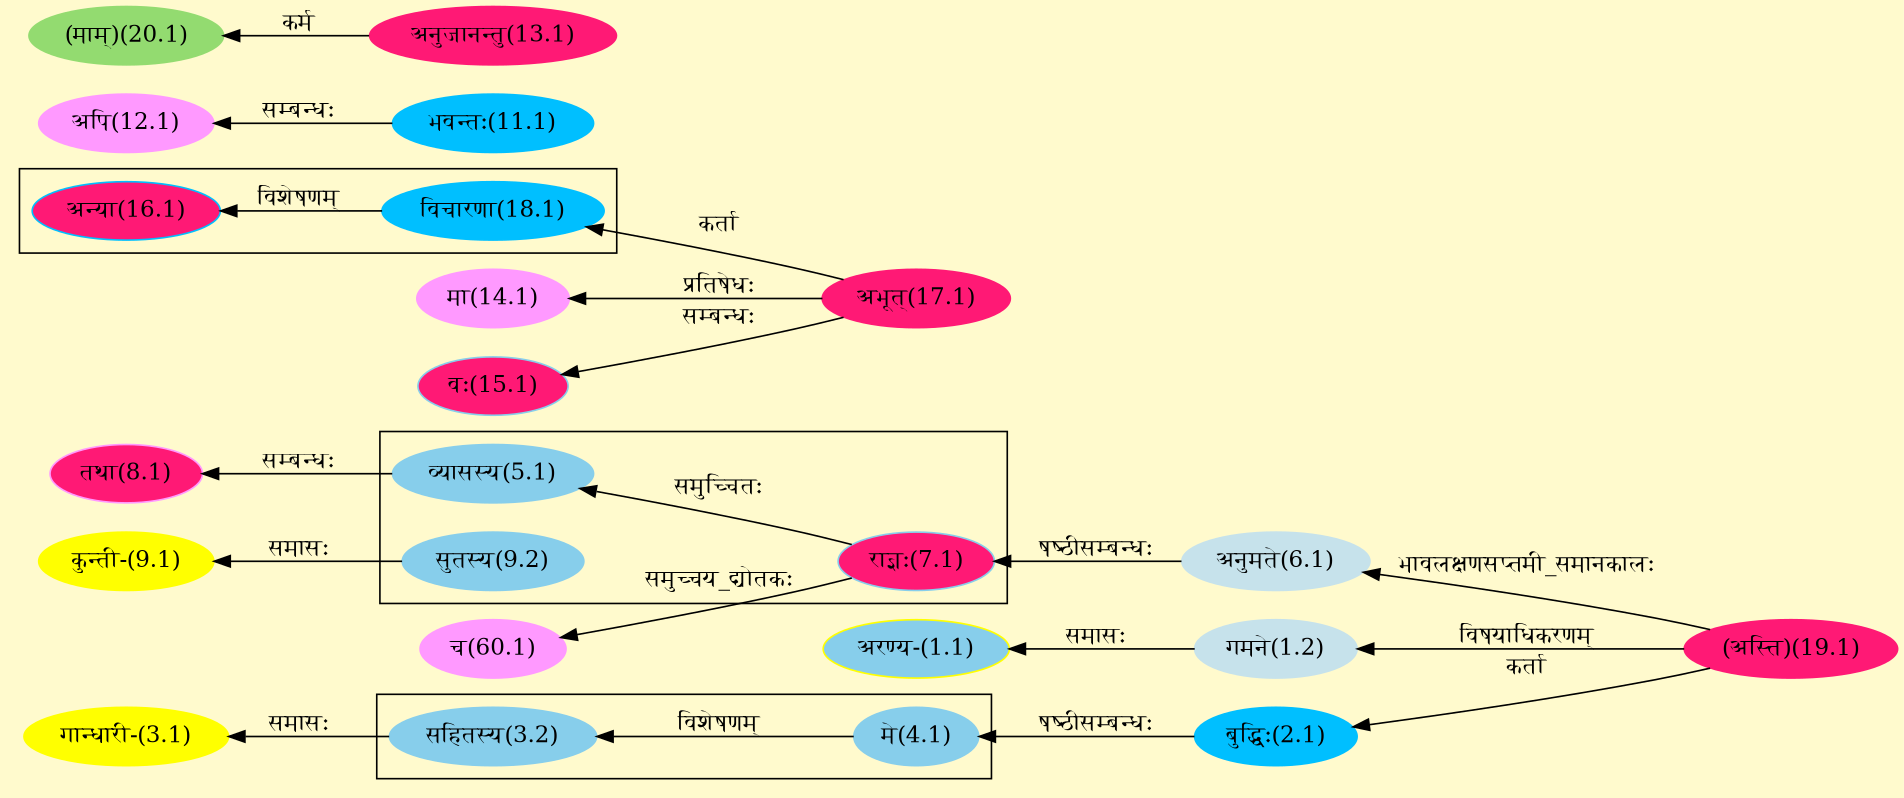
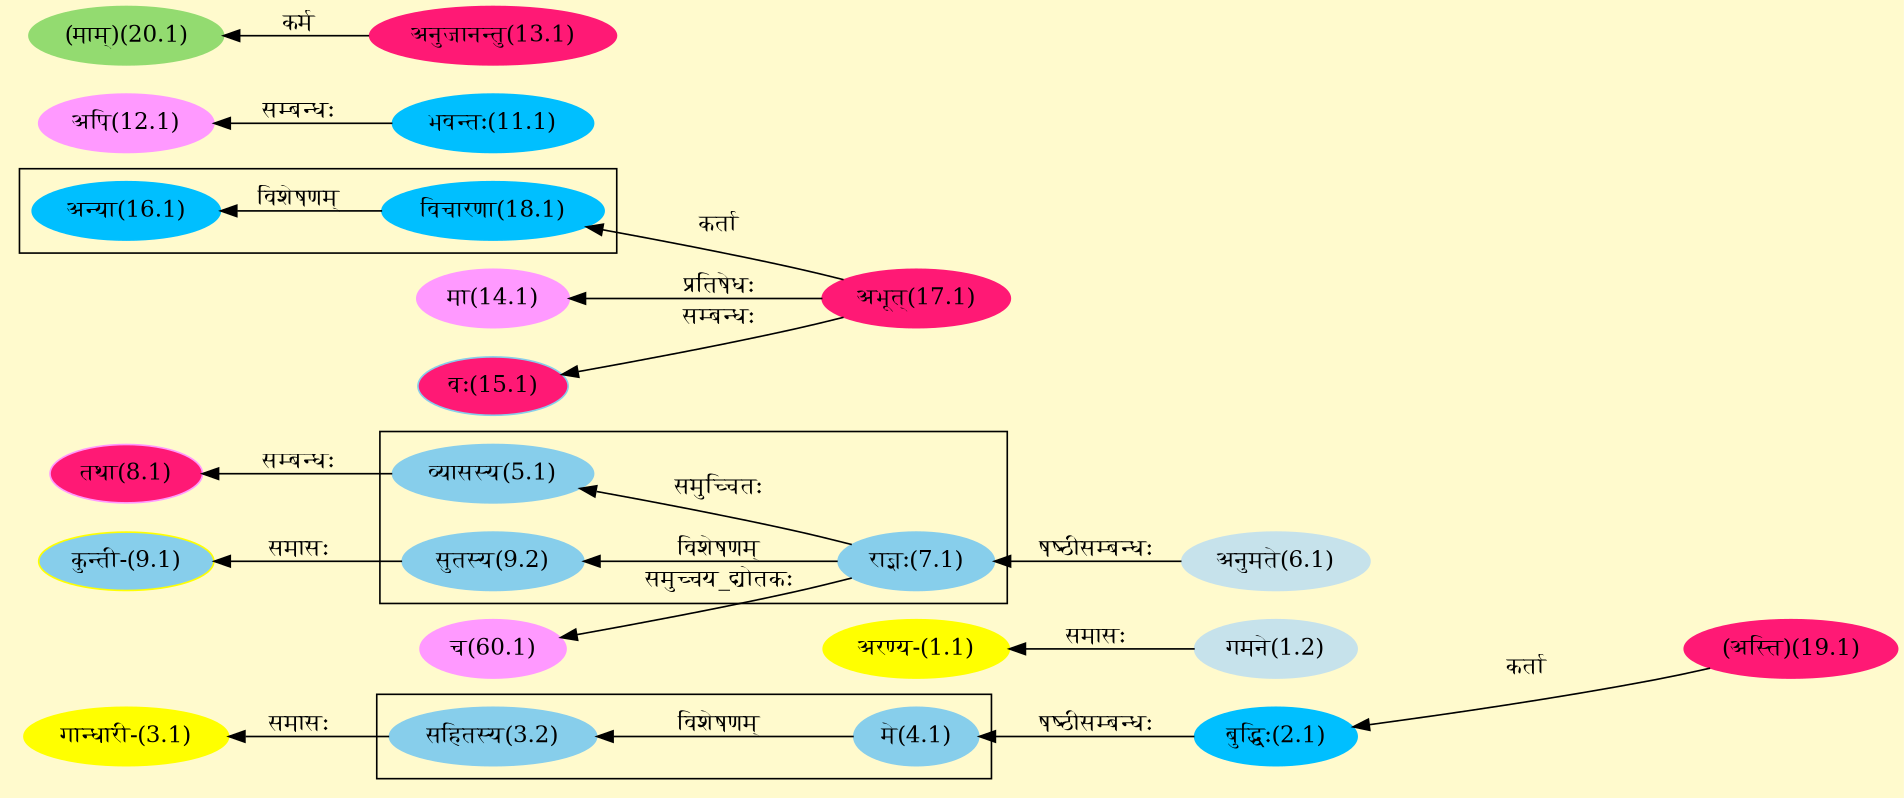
(126, 211) -> (126, 211)
(126, 561) -> (126, 561)
none -> (719, 561)
(916, 561) -> (916, 561)
(1545, 599) -> none
(916, 649) -> (916, 649)
(1529, 649) -> none
